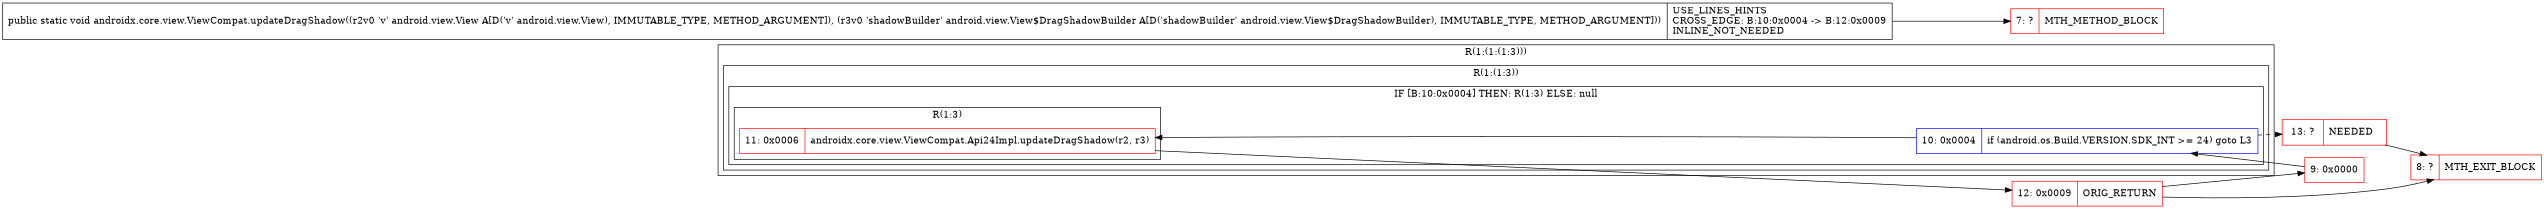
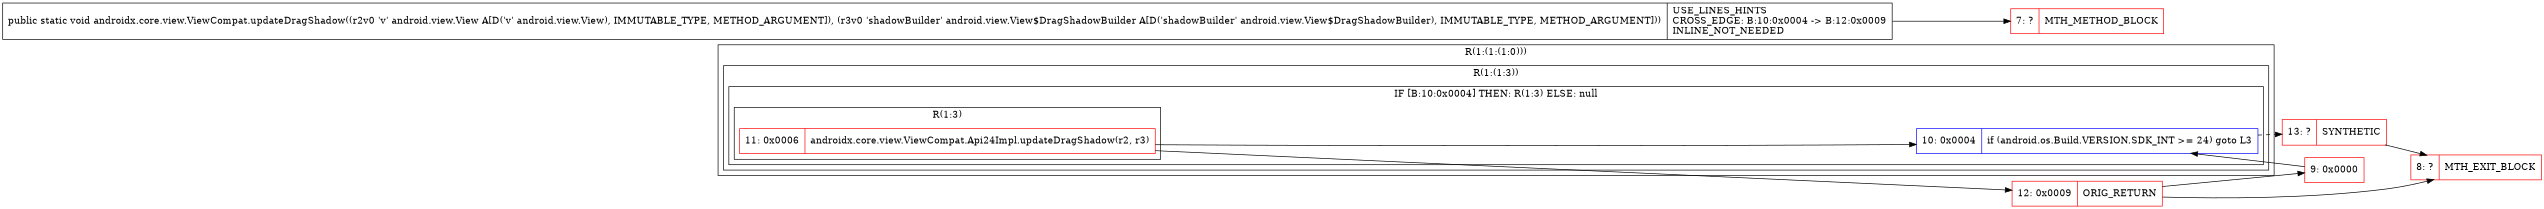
(1496, 53) -> (1496, 53)
(2351, 132) -> (2352, 132)
(1539, 137) -> (1532, 146)
